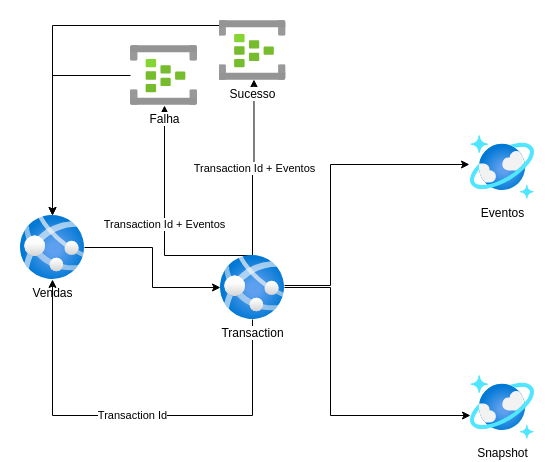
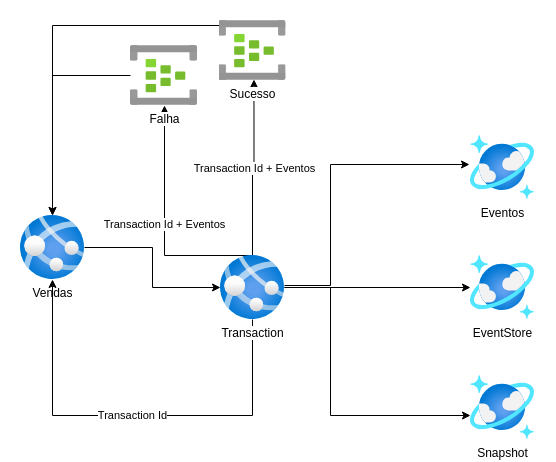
none -> (398, 288)
none -> (503, 288)
